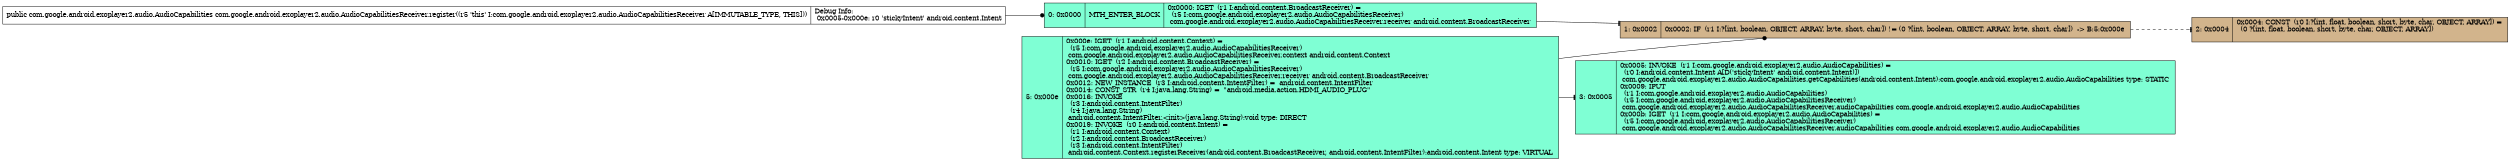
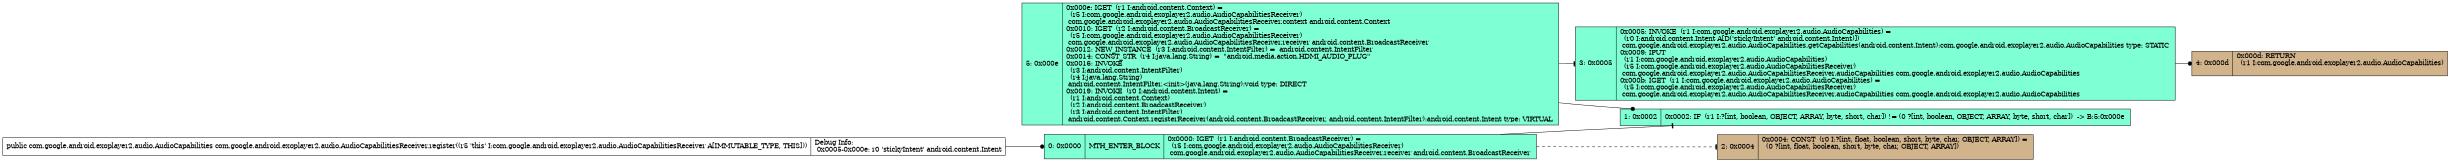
(1875, 30) -> (1875, 117)
(2160, 30) -> (1626, 147)
none -> (2320, 64)
